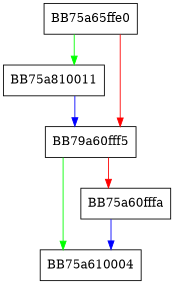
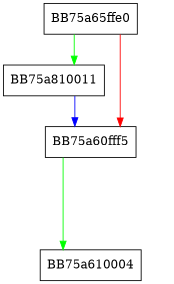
(91, 142) -> (91, 142)
(126, 204) -> none
